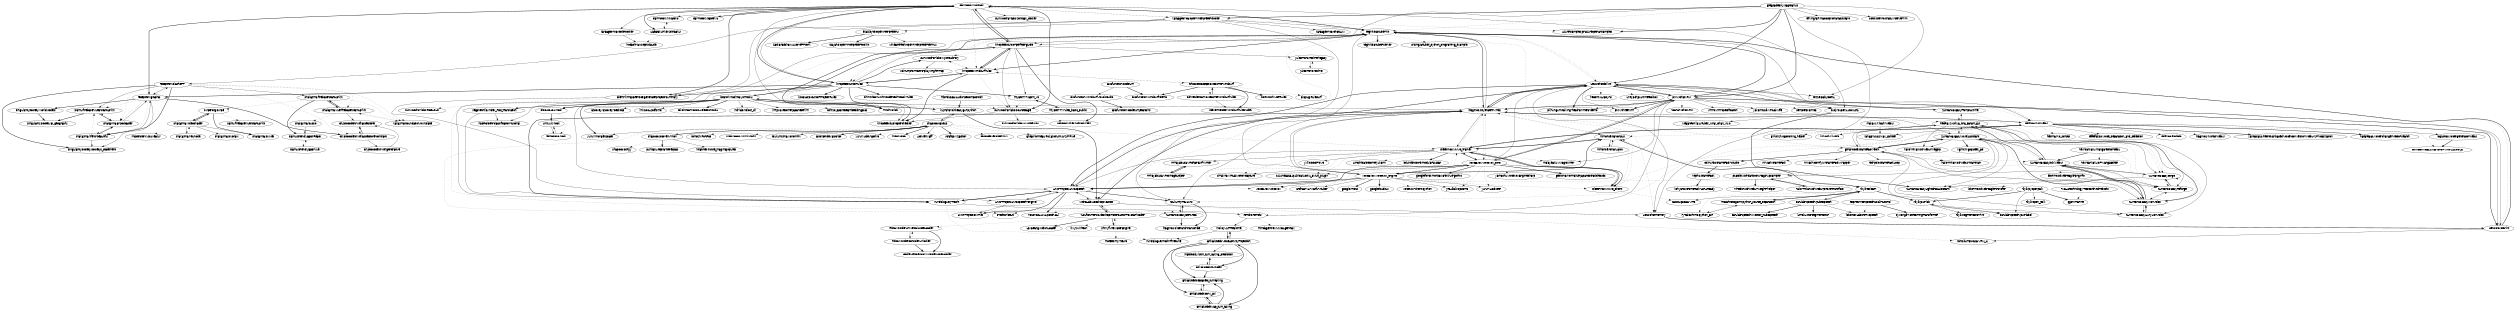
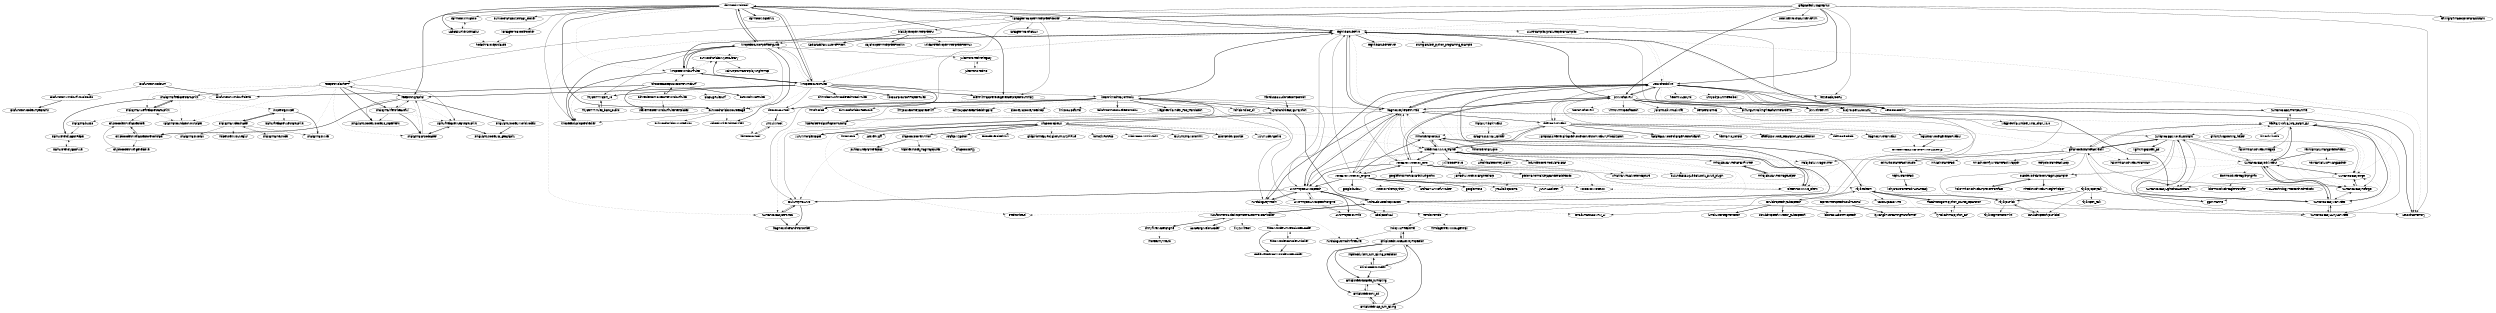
(1231, 111) -> (664, 111)
(105, 130) -> none
(1043, 215) -> (1384, 215)
(2074, 226) -> (2194, 114)
